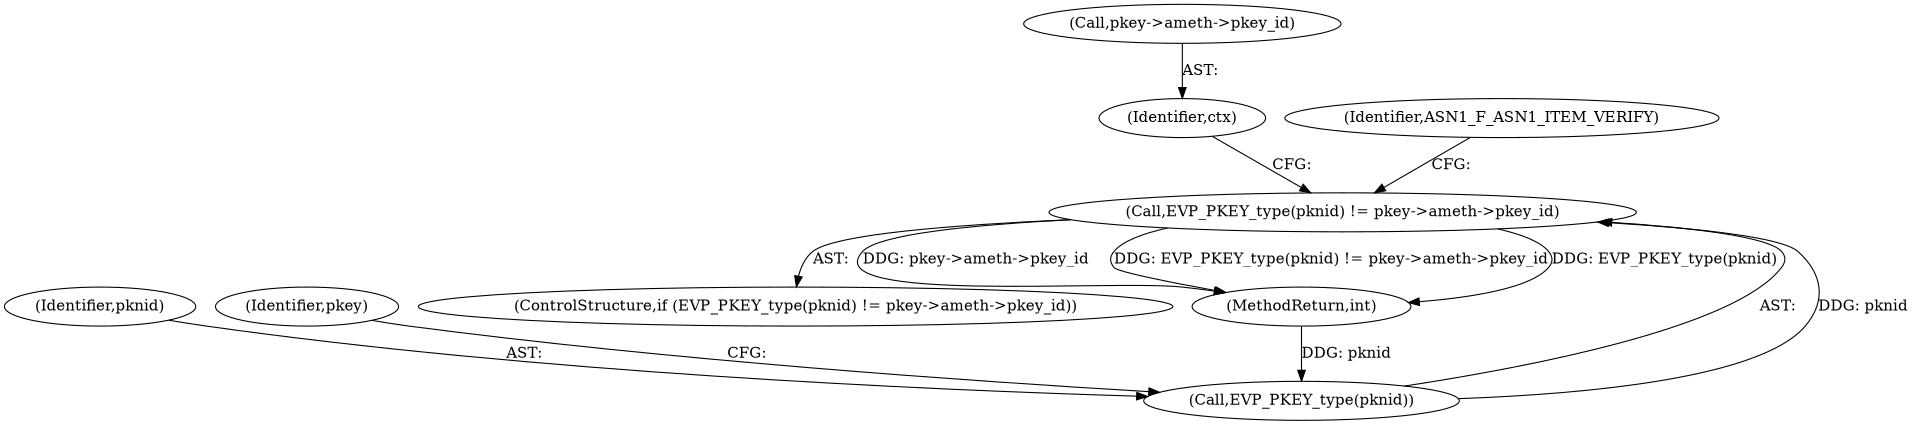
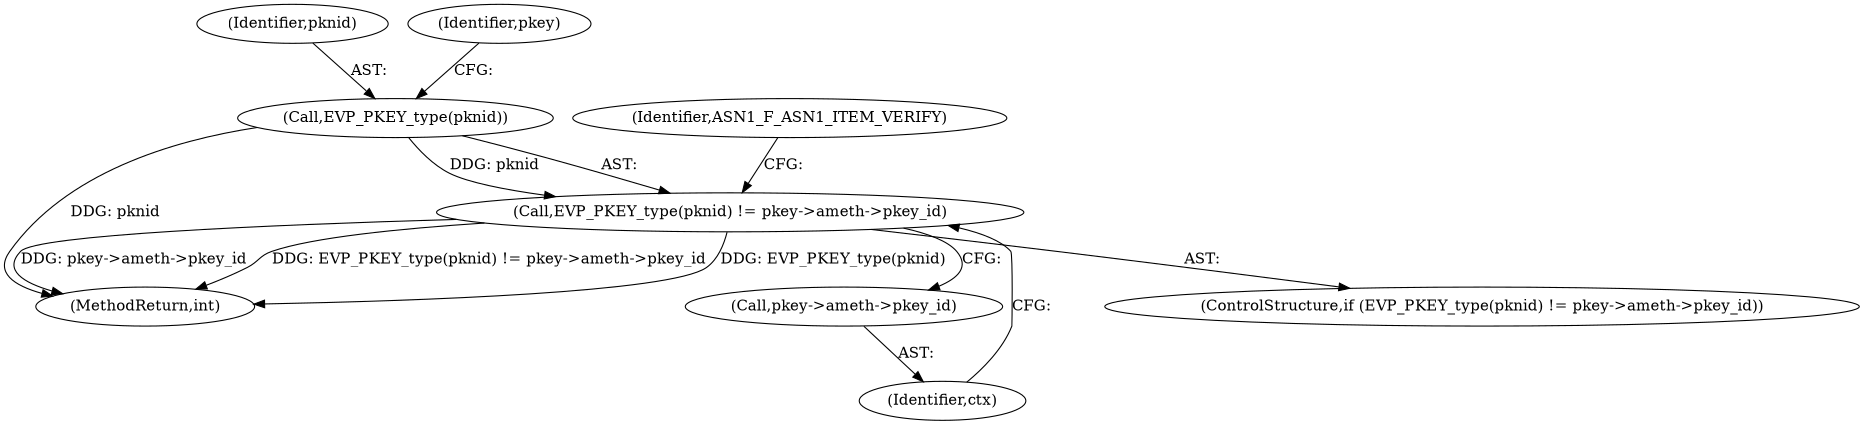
none -> (953, 248)
(1302, 348) -> (92, 180)
